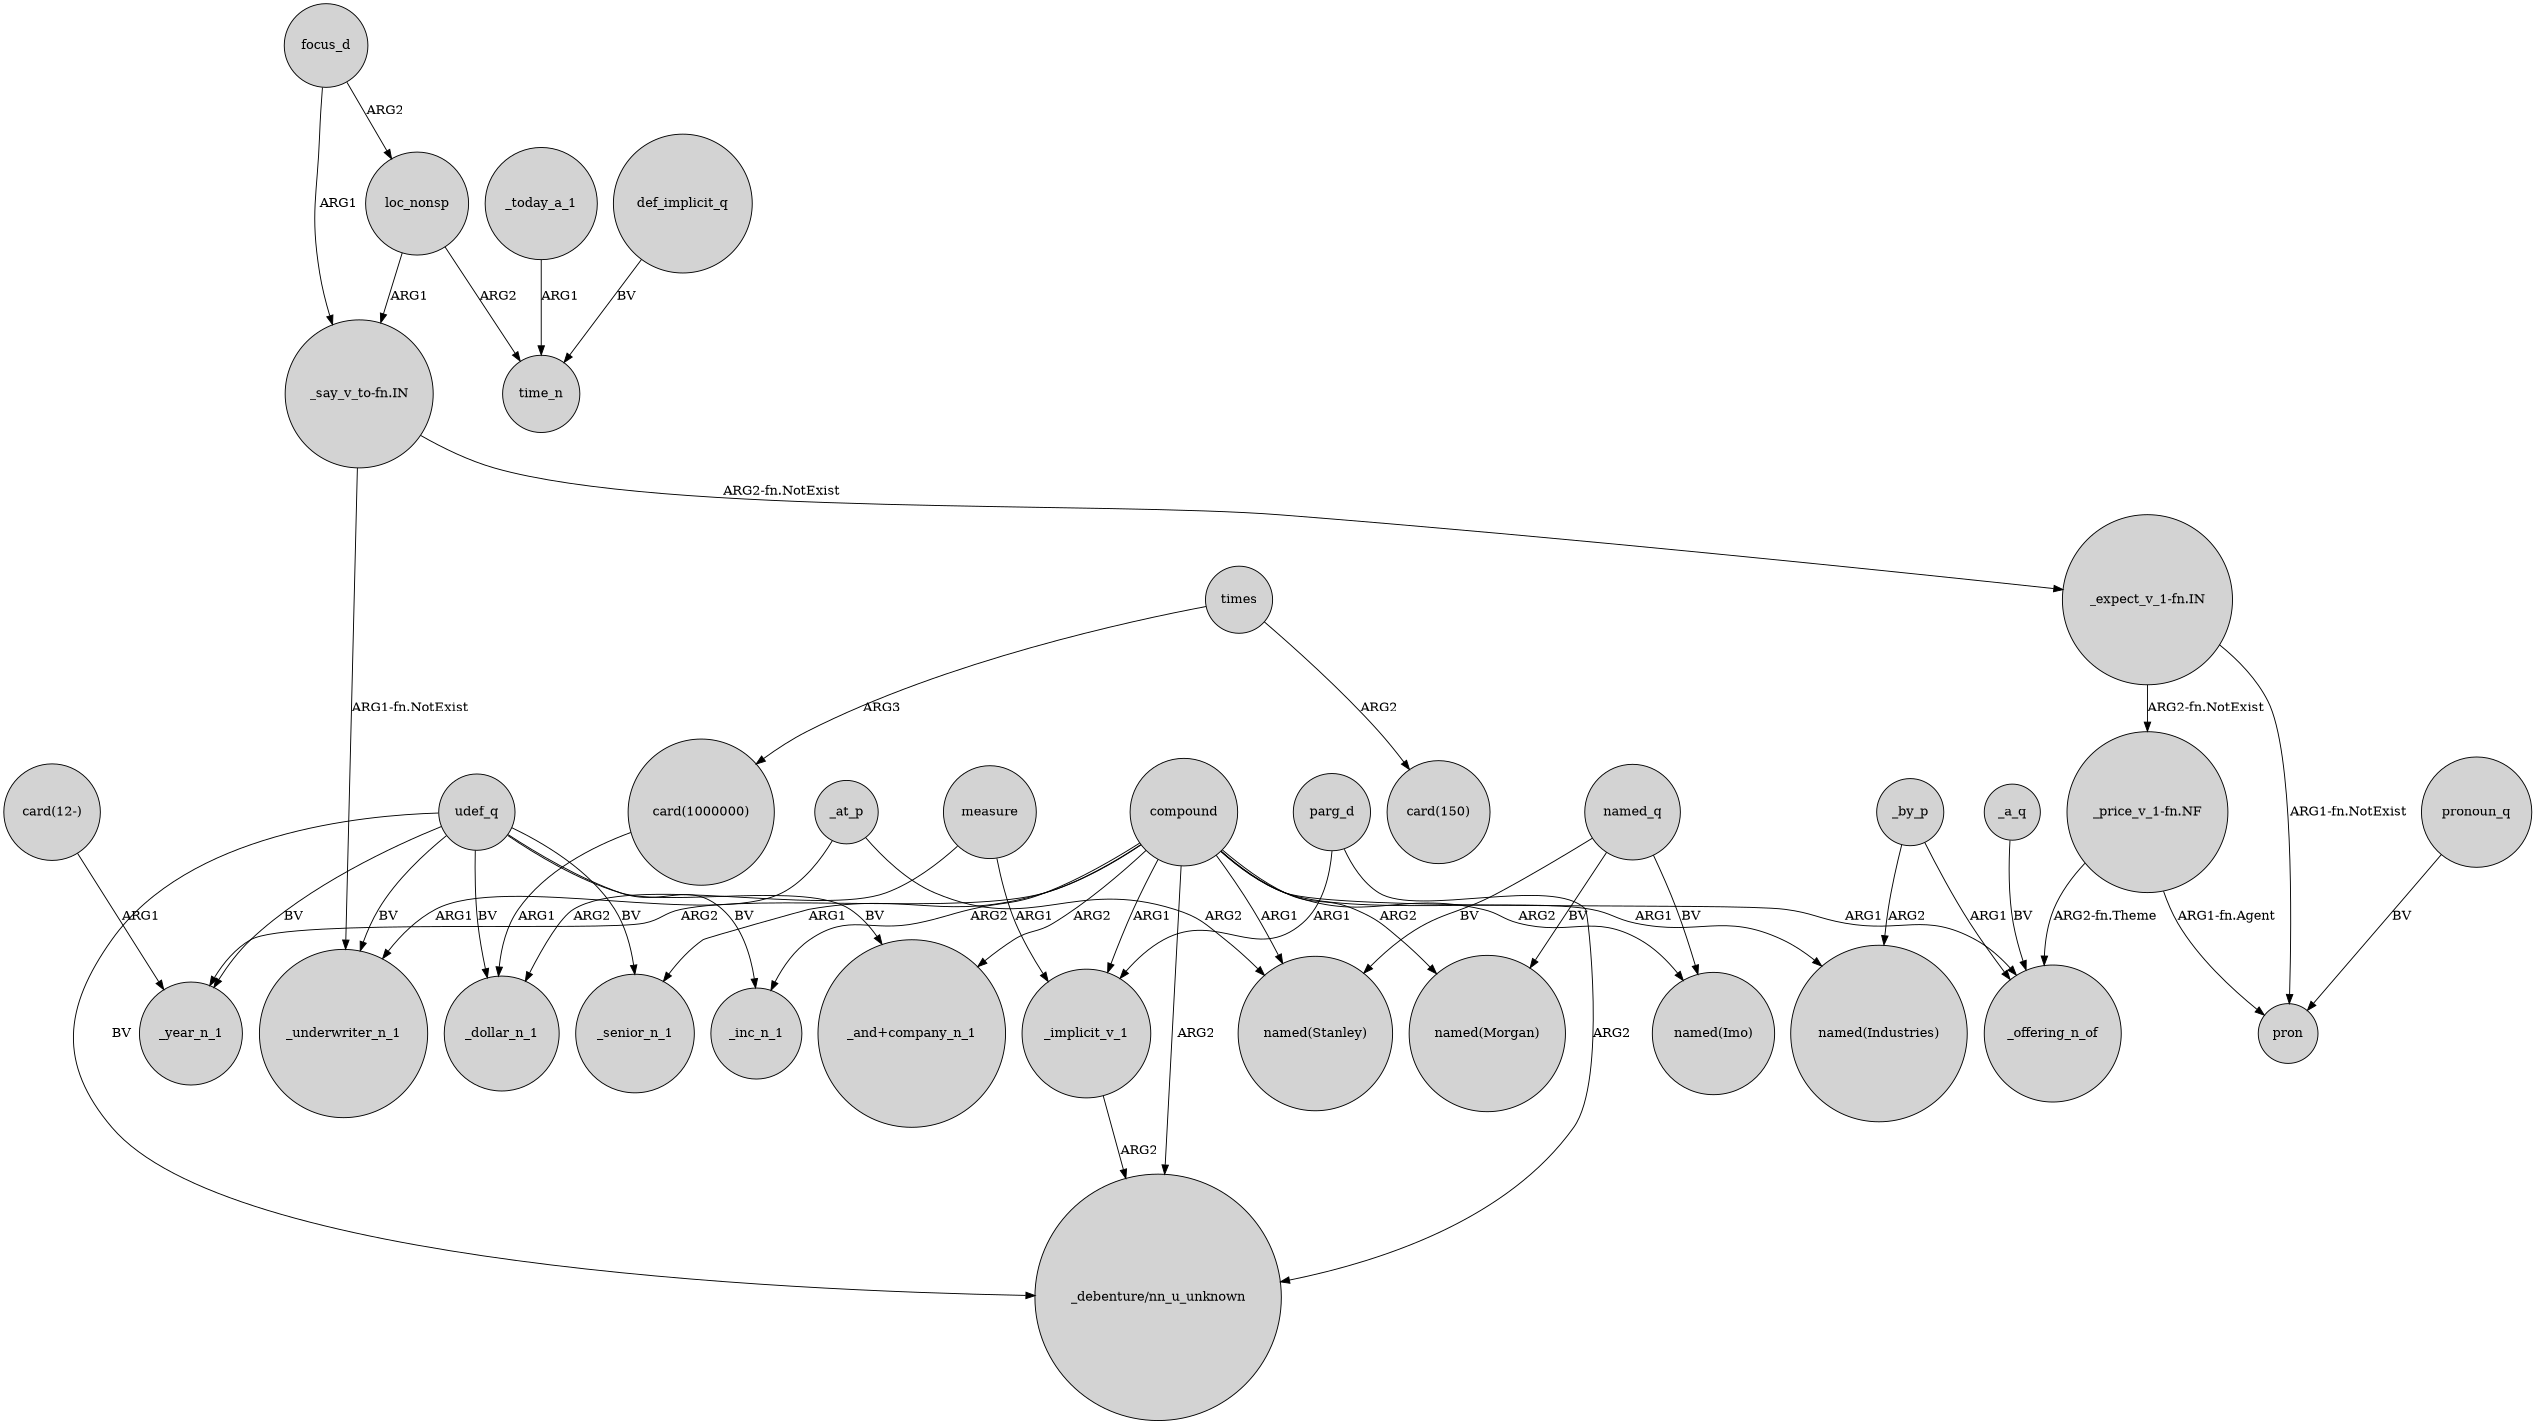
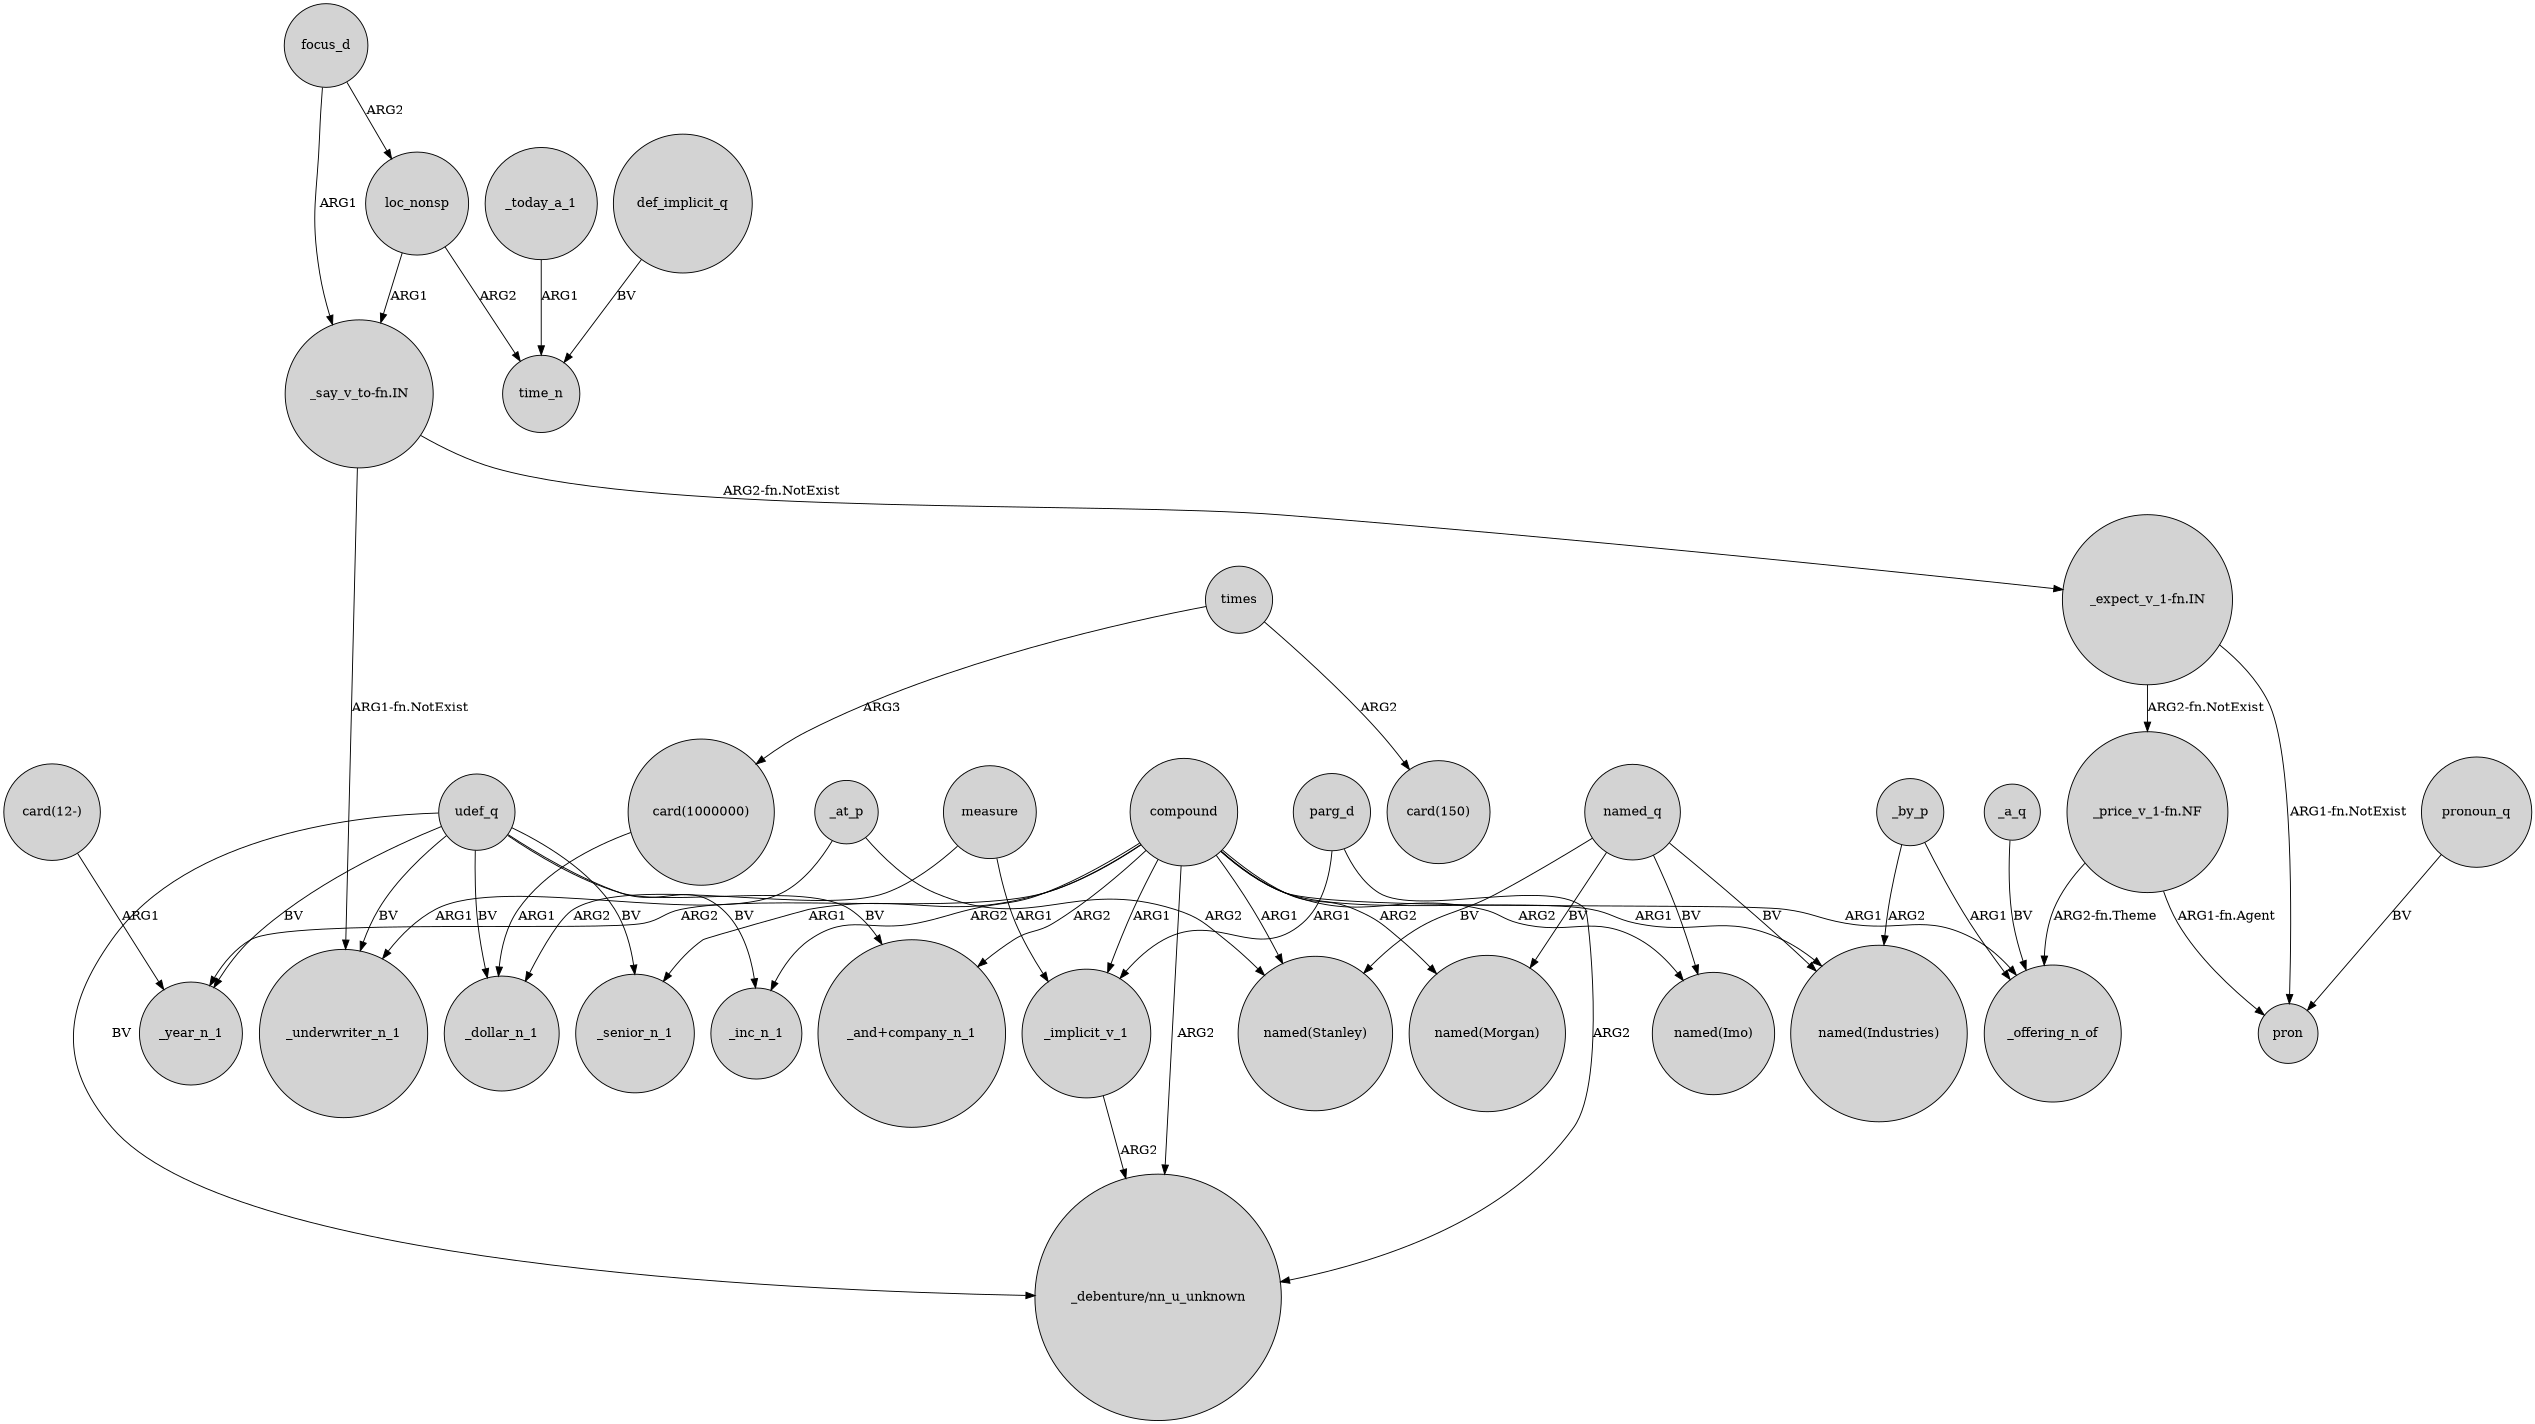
none -> (1737, 900)
